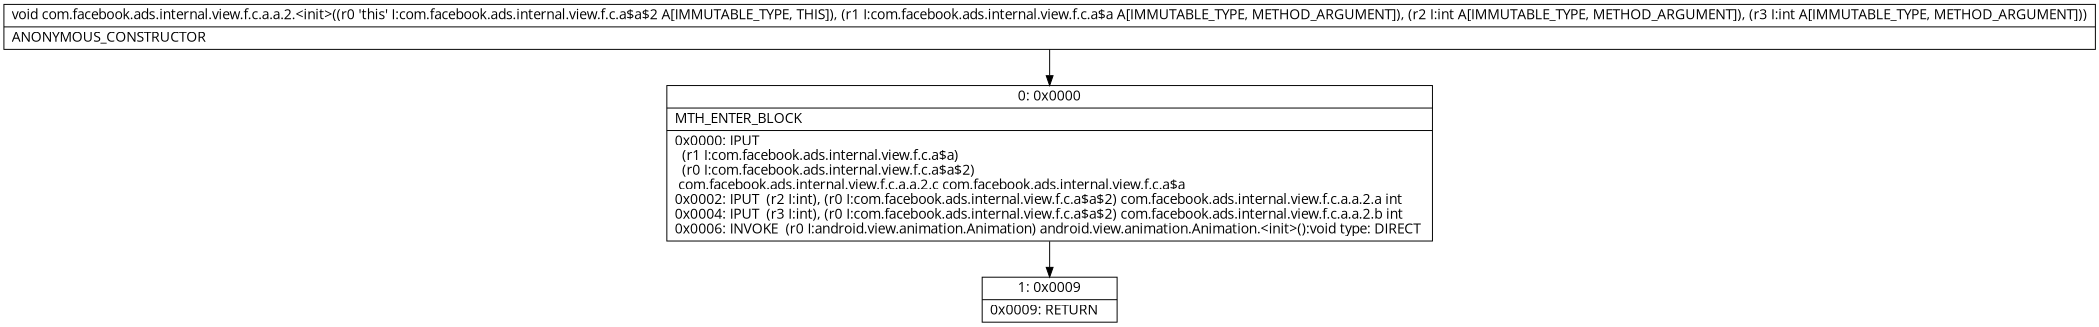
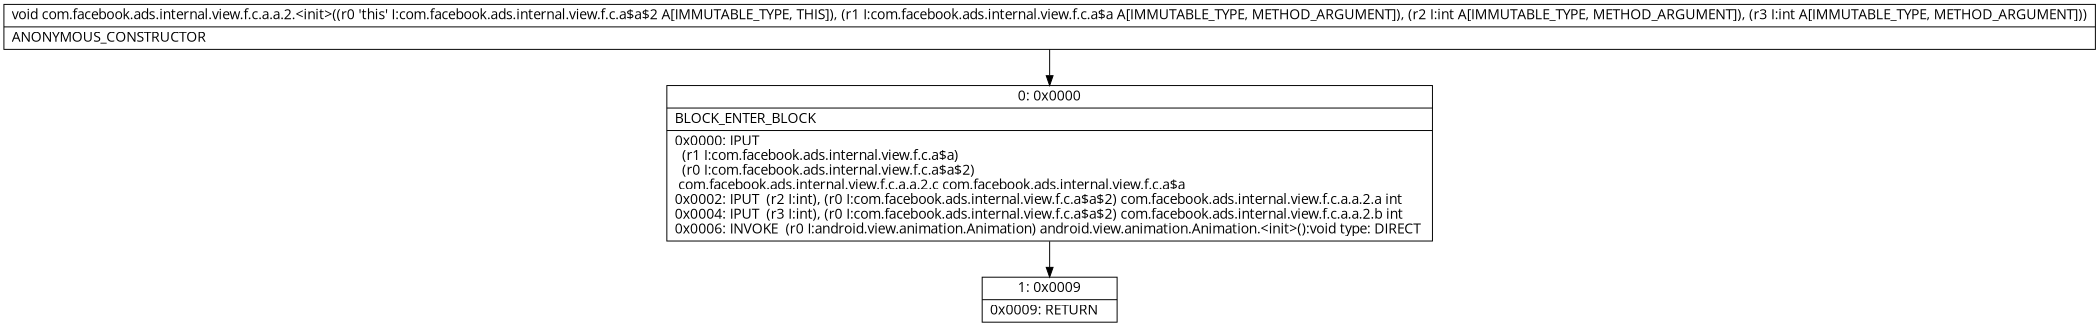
(738, 119) -> (746, 119)
